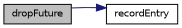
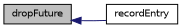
(84, 8) -> (94, 21)
